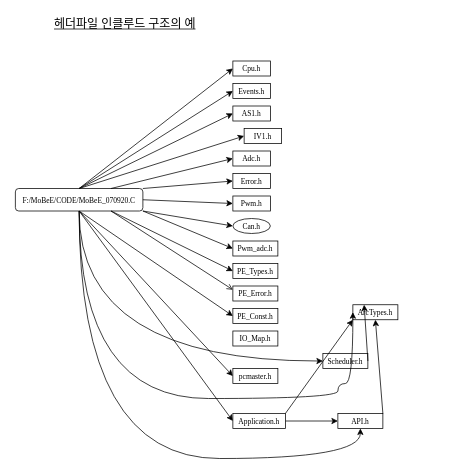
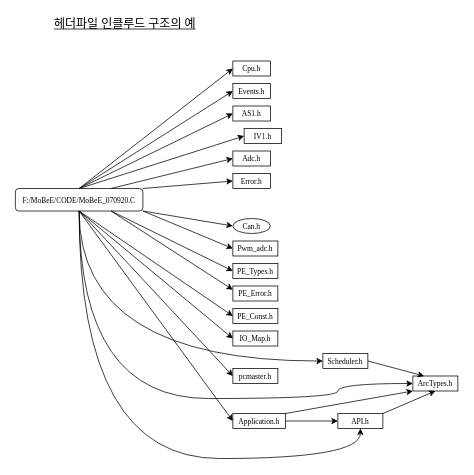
(185, 201) -> none
(252, 203) -> none
none -> (161, 279)
(228, 287) -> (227, 286)
(375, 312) -> (435, 383)
